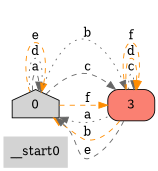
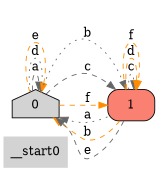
(131, 105) -> (131, 105)
